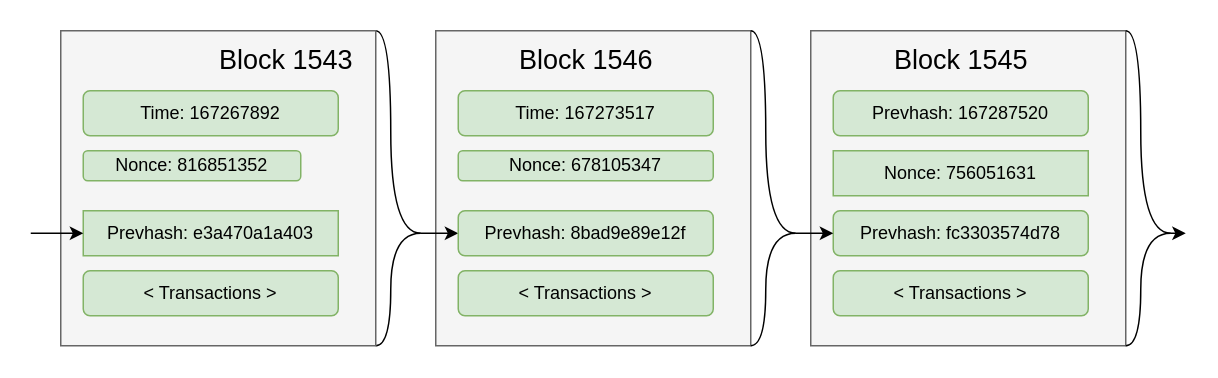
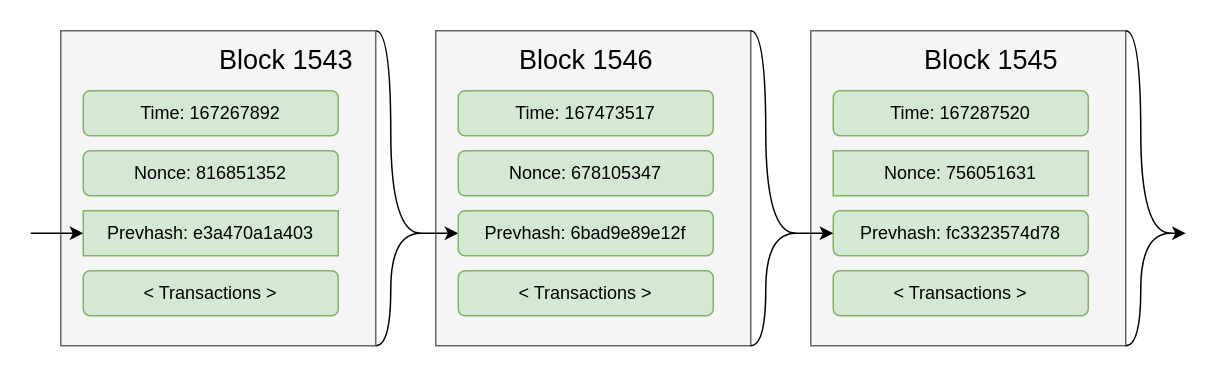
(961, 61) -> (991, 61)
(586, 113) -> (586, 113)
(961, 113) -> (961, 113)
(192, 166) -> (211, 173)
(586, 166) -> (586, 173)
(586, 233) -> (586, 233)
(961, 233) -> (961, 233)
